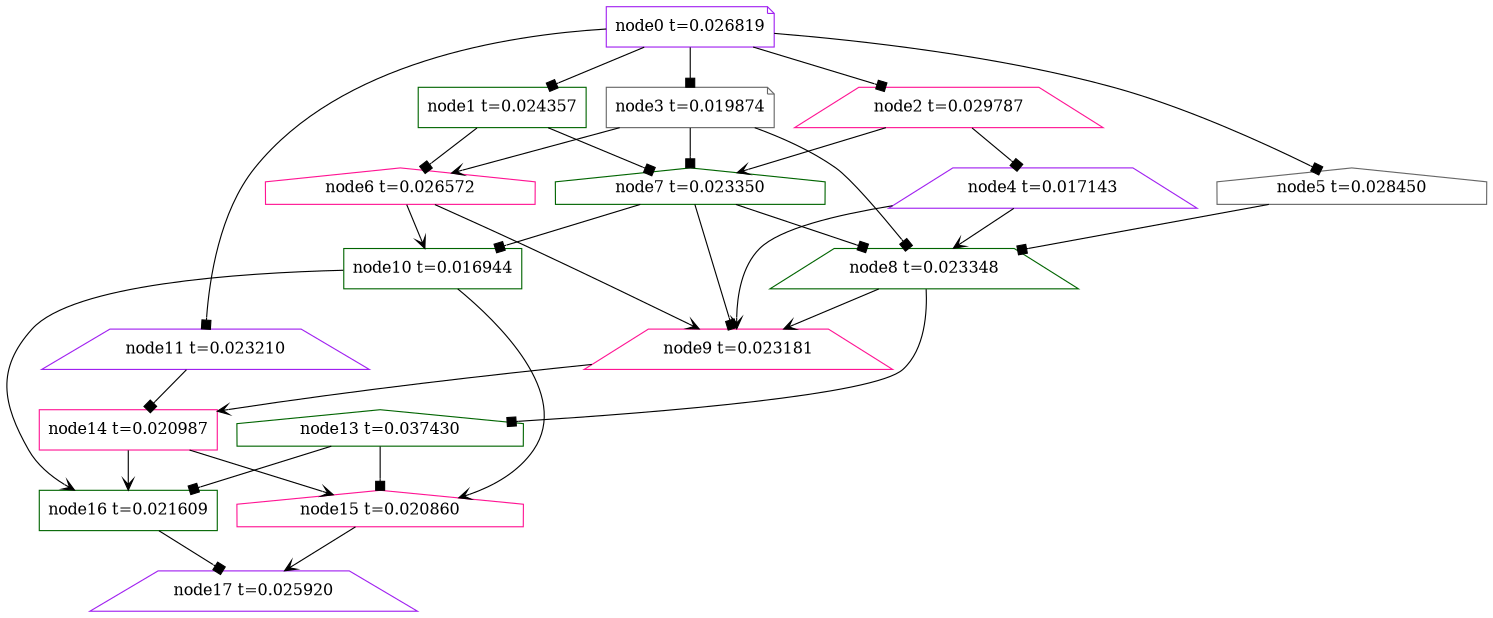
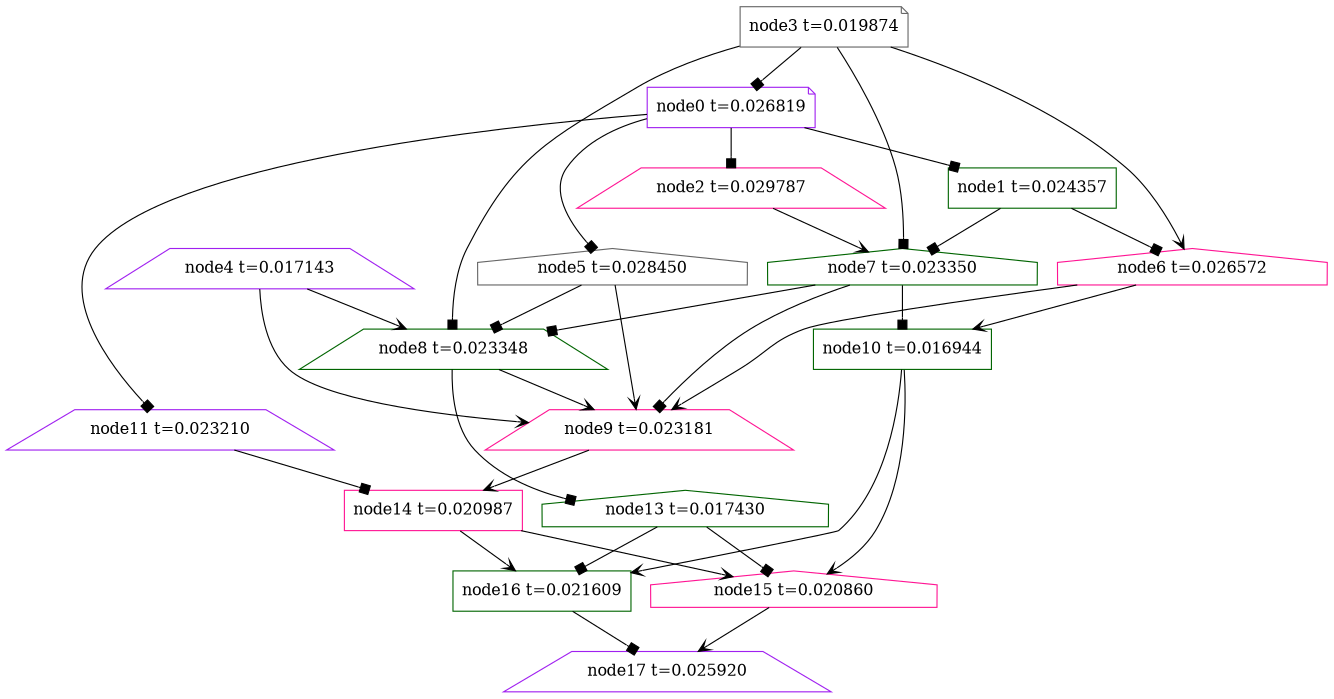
(690, 62) -> (782, 64)
(992, 144) -> none
none -> (625, 342)
(380, 430) -> (685, 510)
